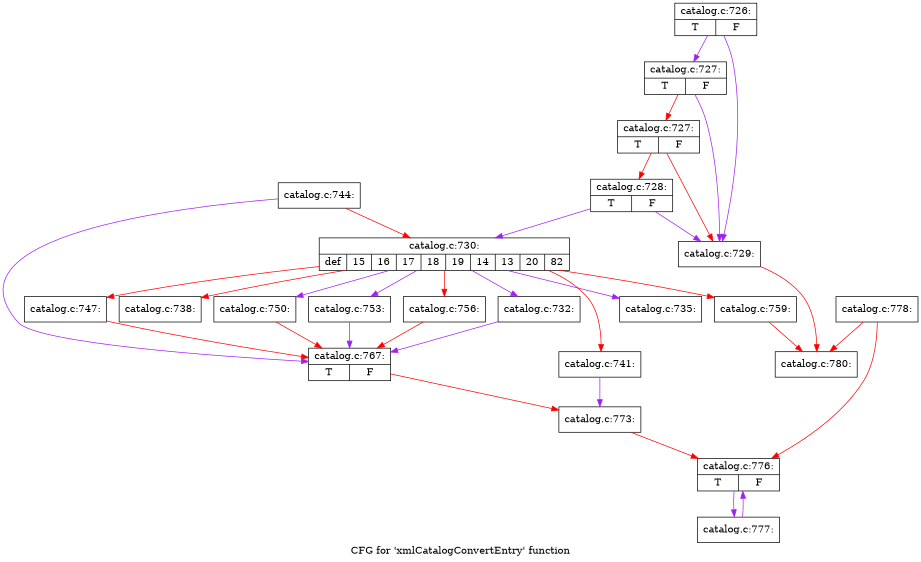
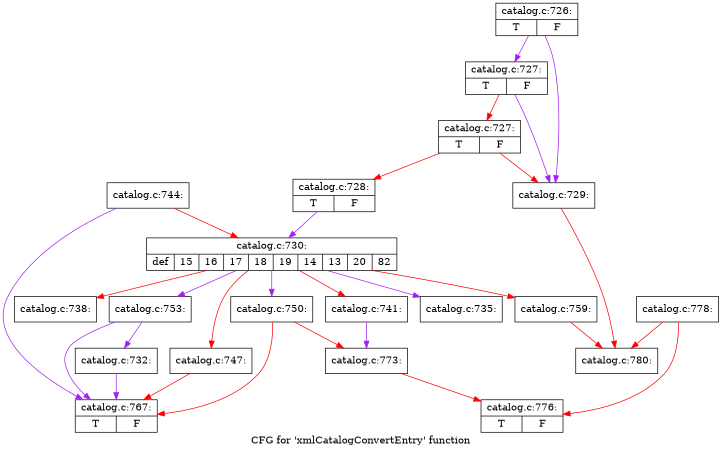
(675, 225) -> none
(492, 282) -> (135, 332)
(444, 309) -> none
(471, 391) -> (316, 333)
(738, 530) -> none
